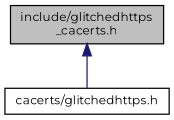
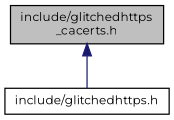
(87, 101) -> (87, 101)
